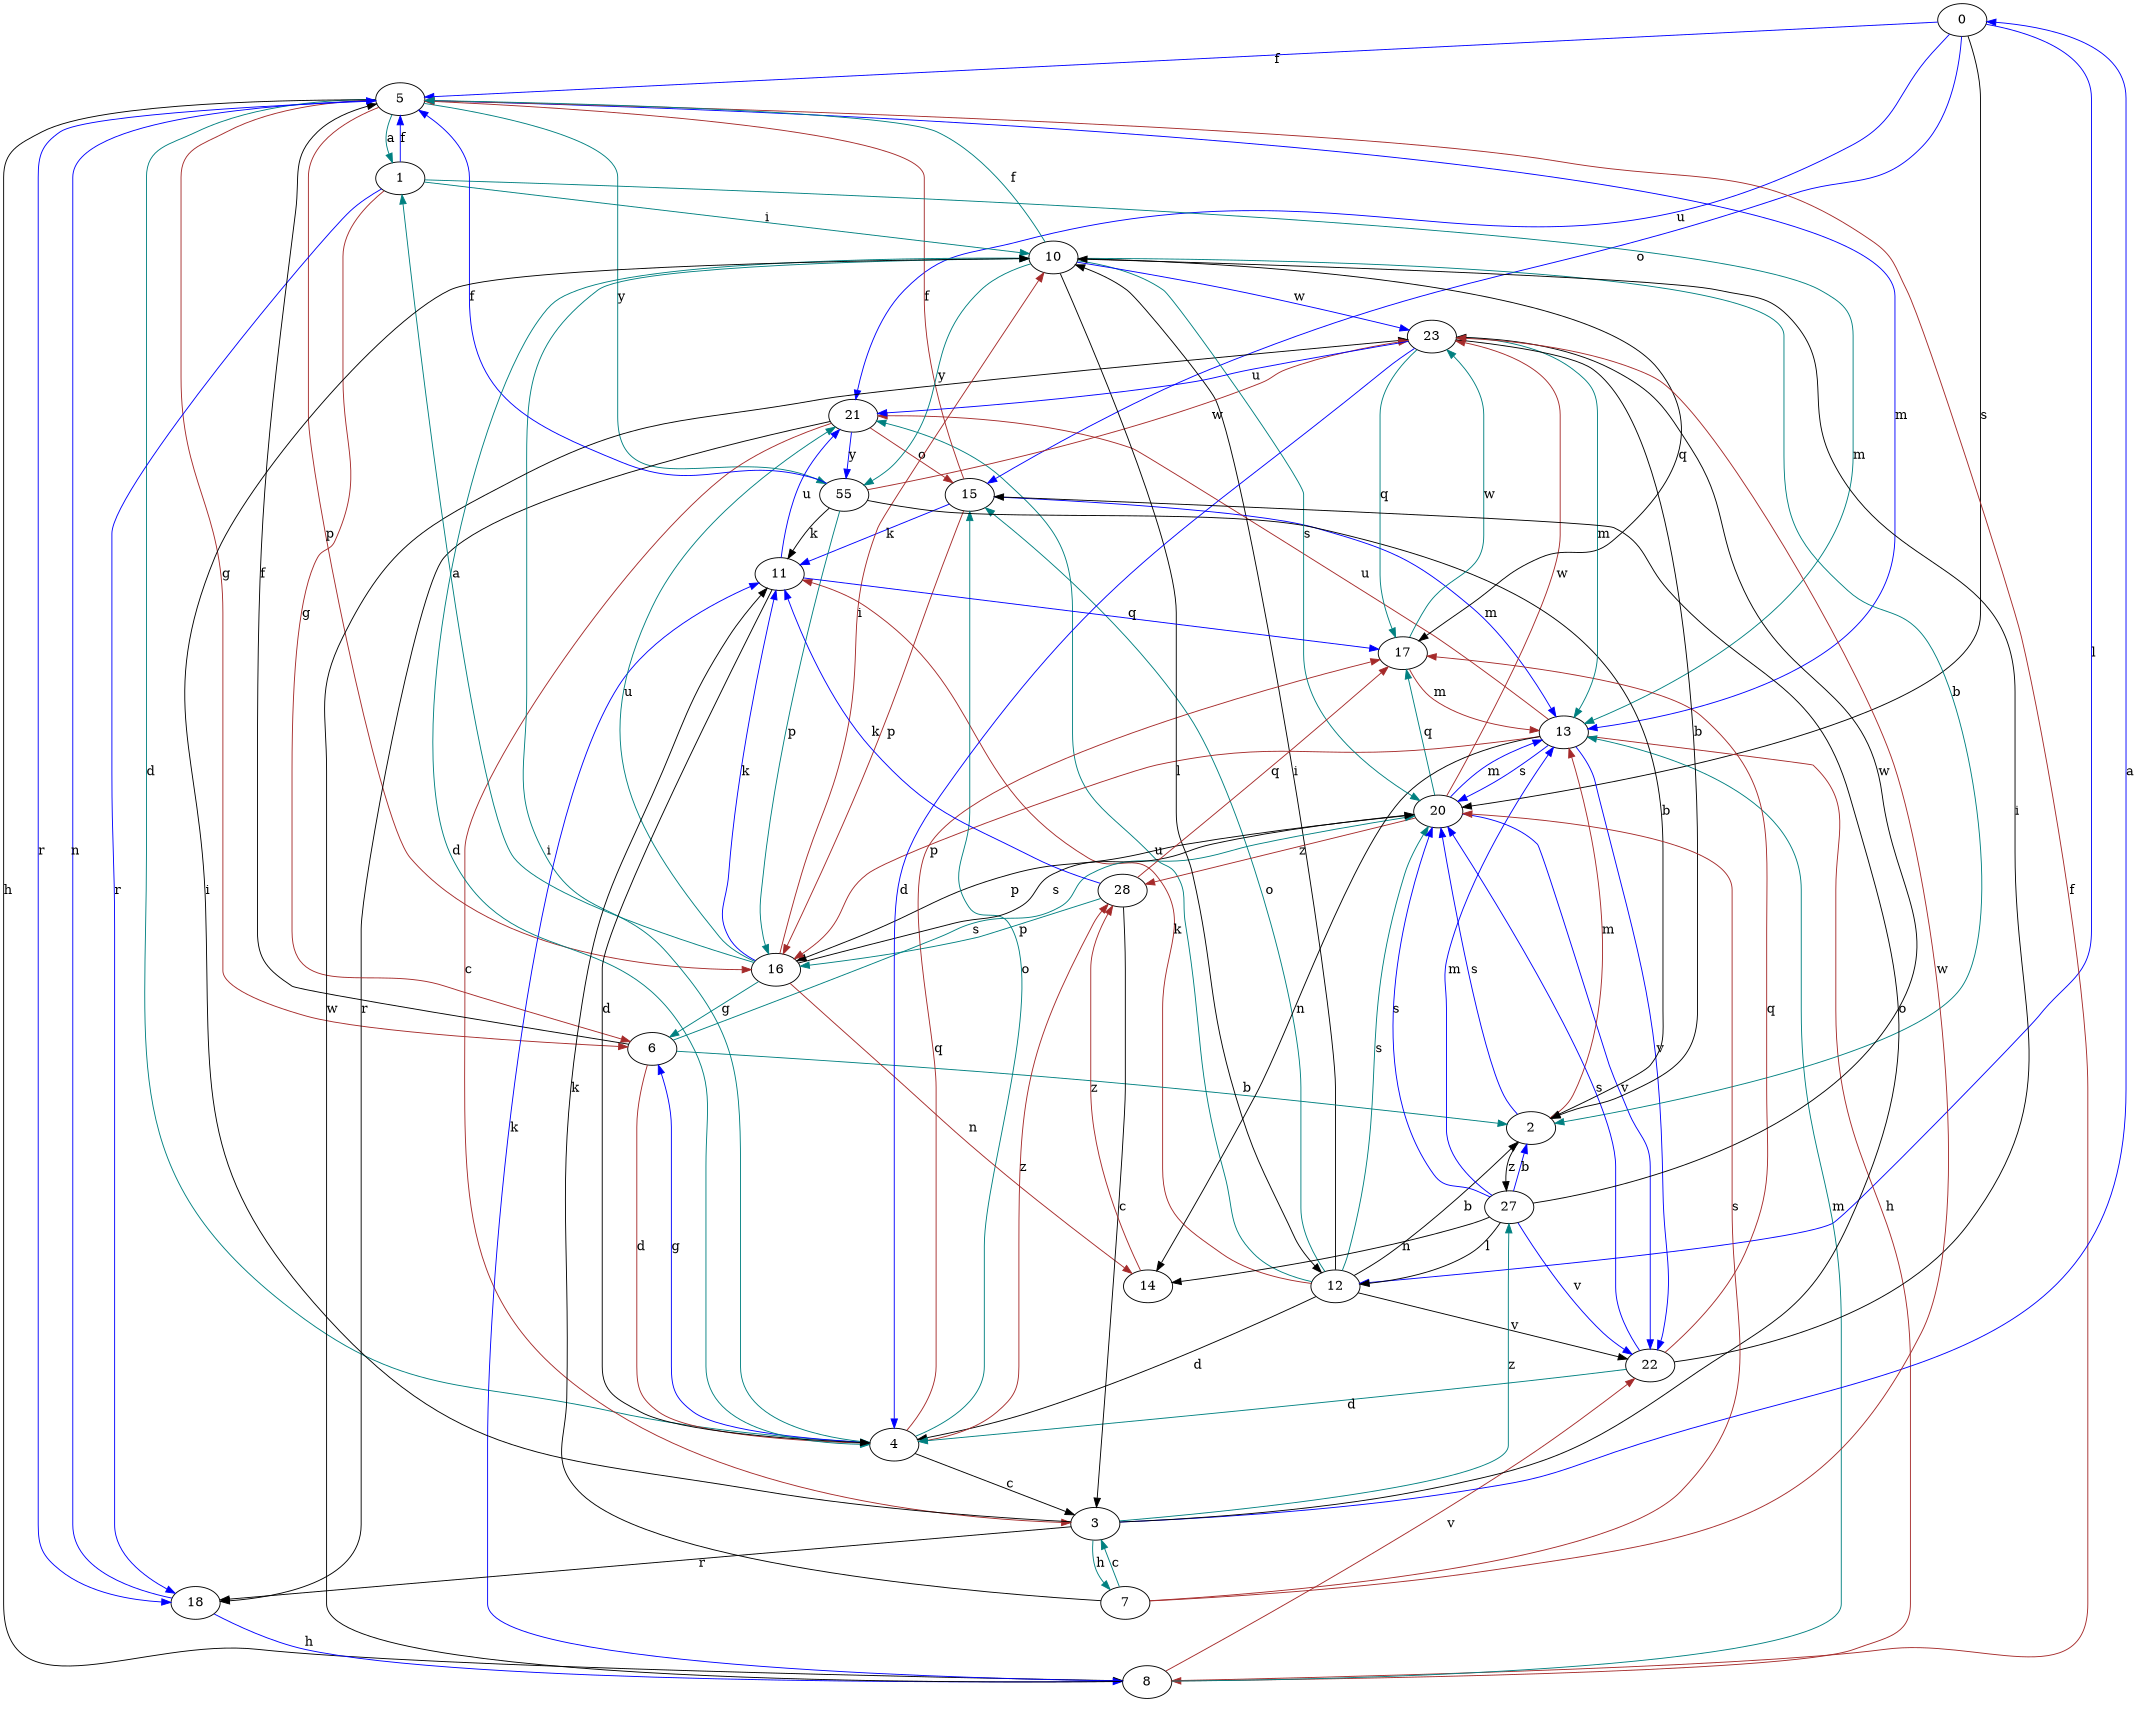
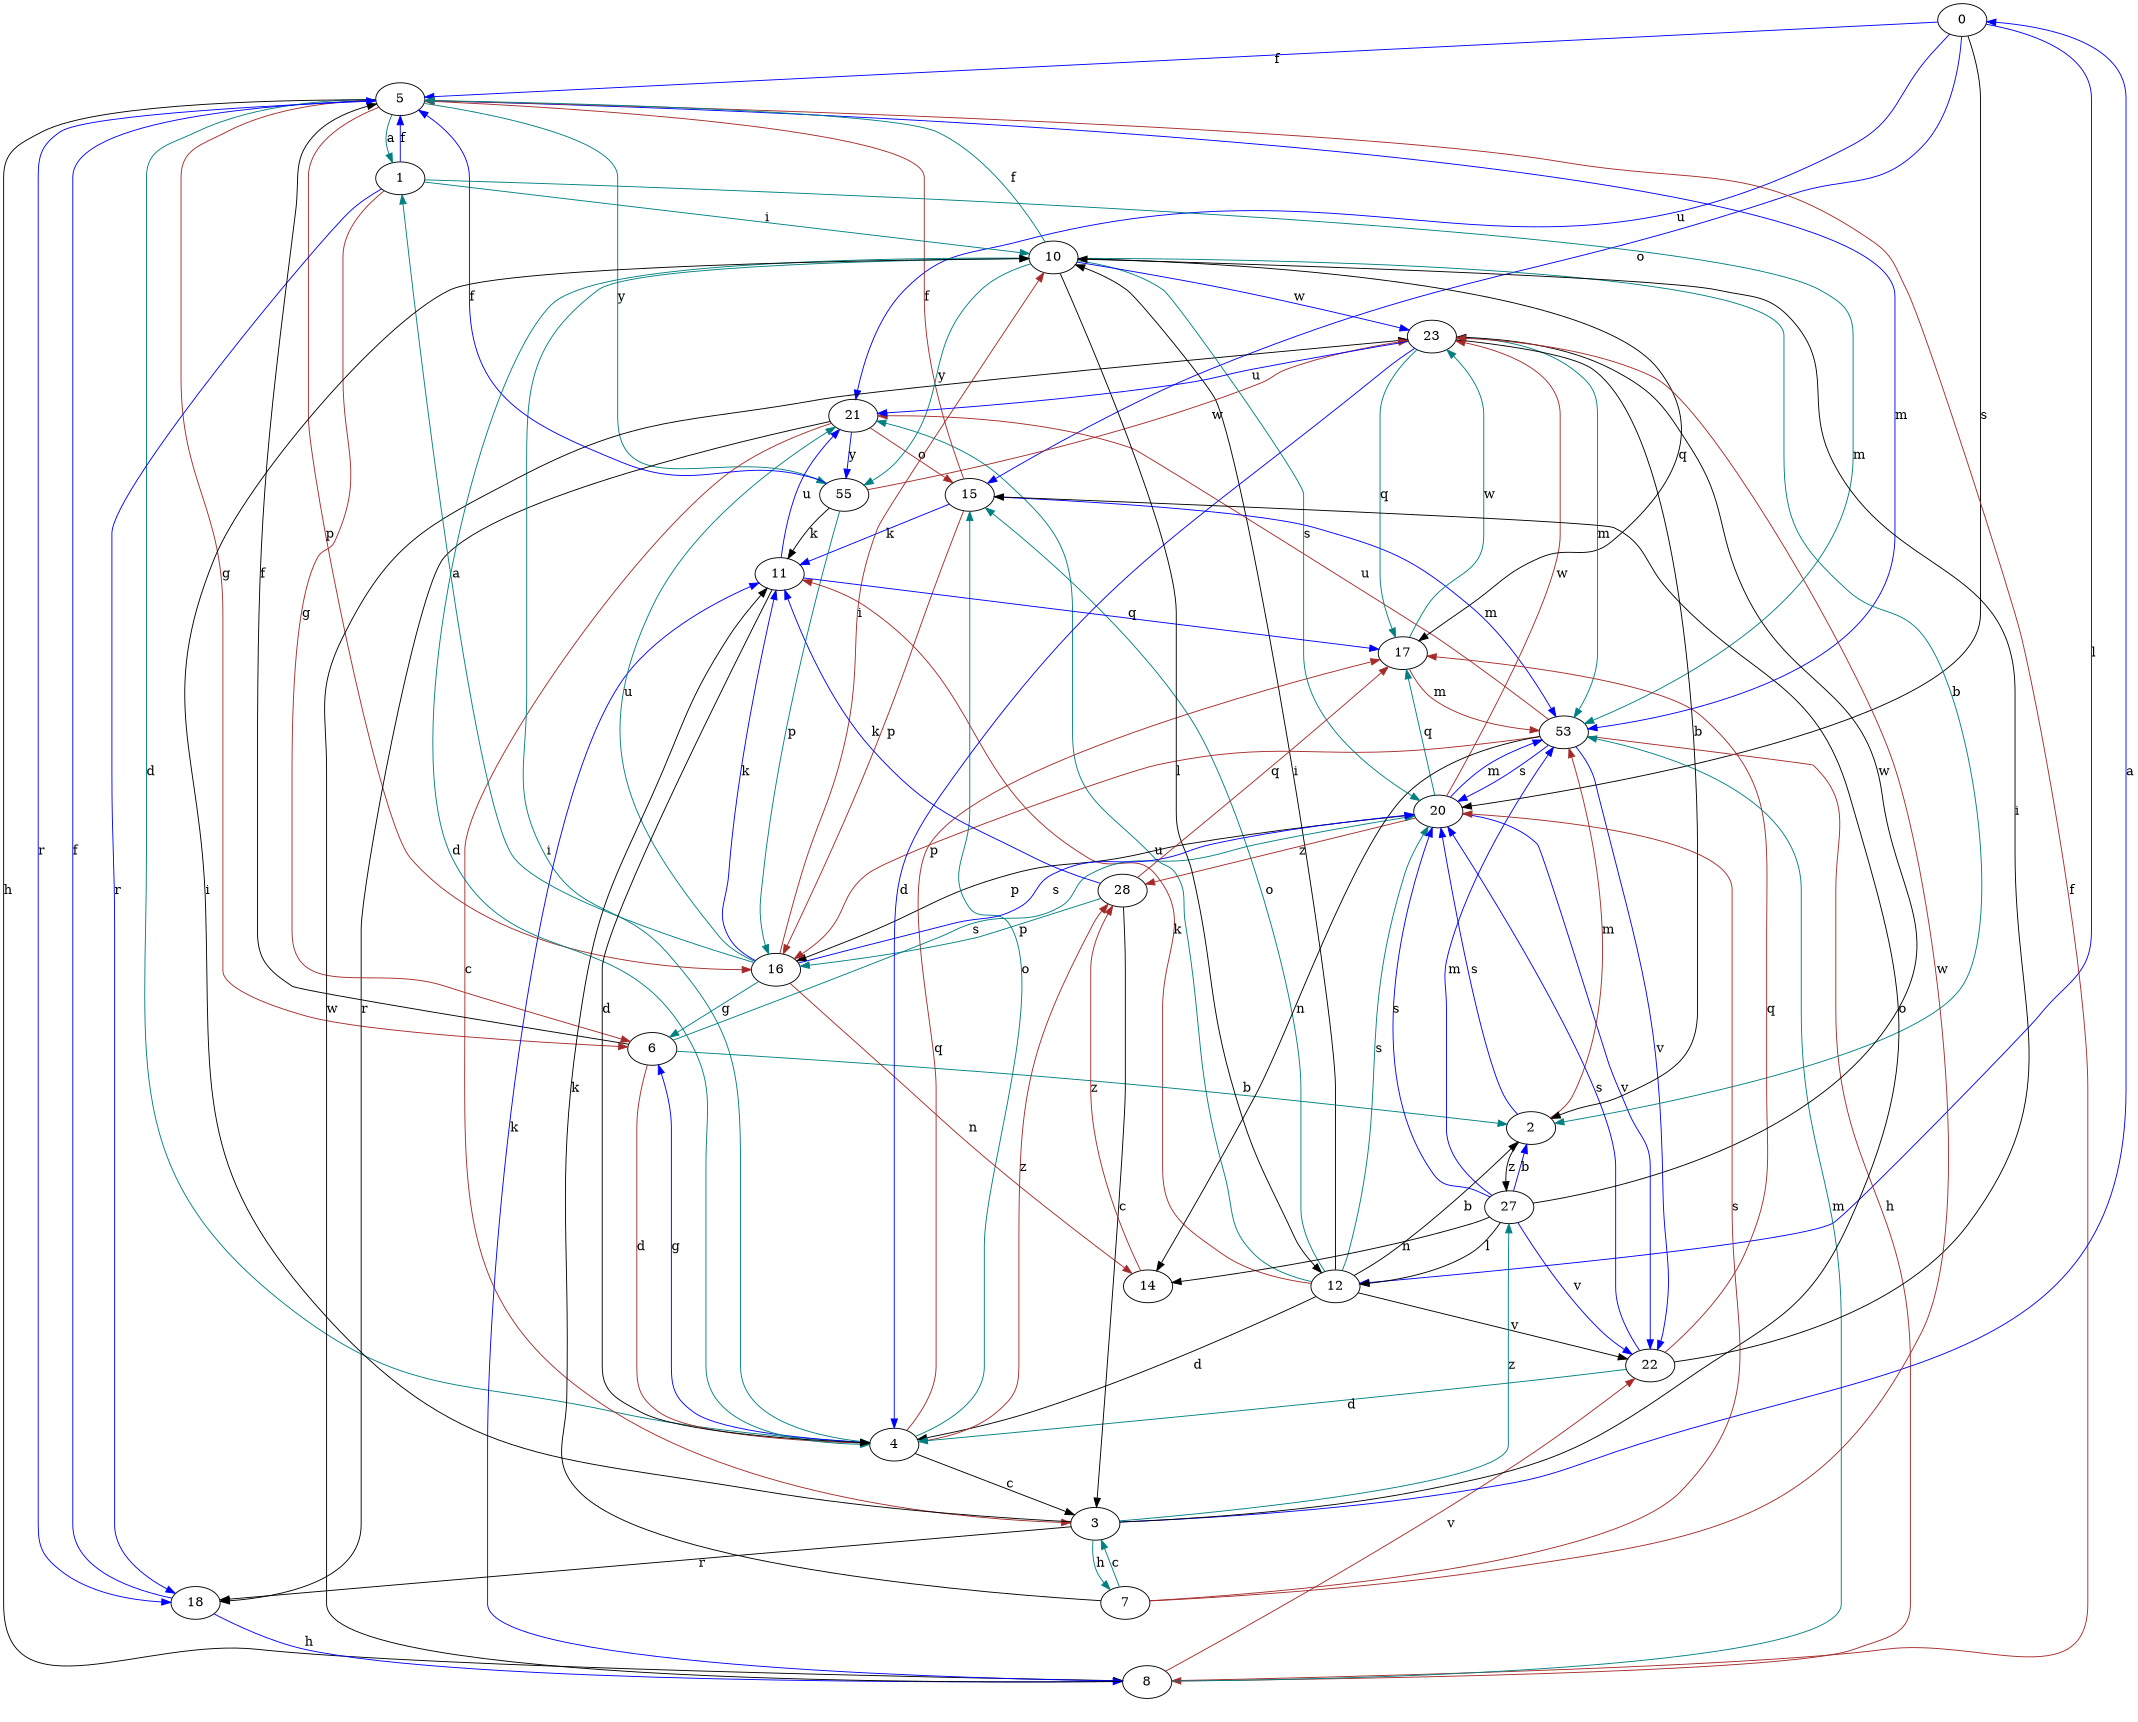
(1503, 589) -> none
(1564, 732) -> (1564, 732)
(76, 851) -> (76, 851)
(1047, 877) -> (1047, 877)
